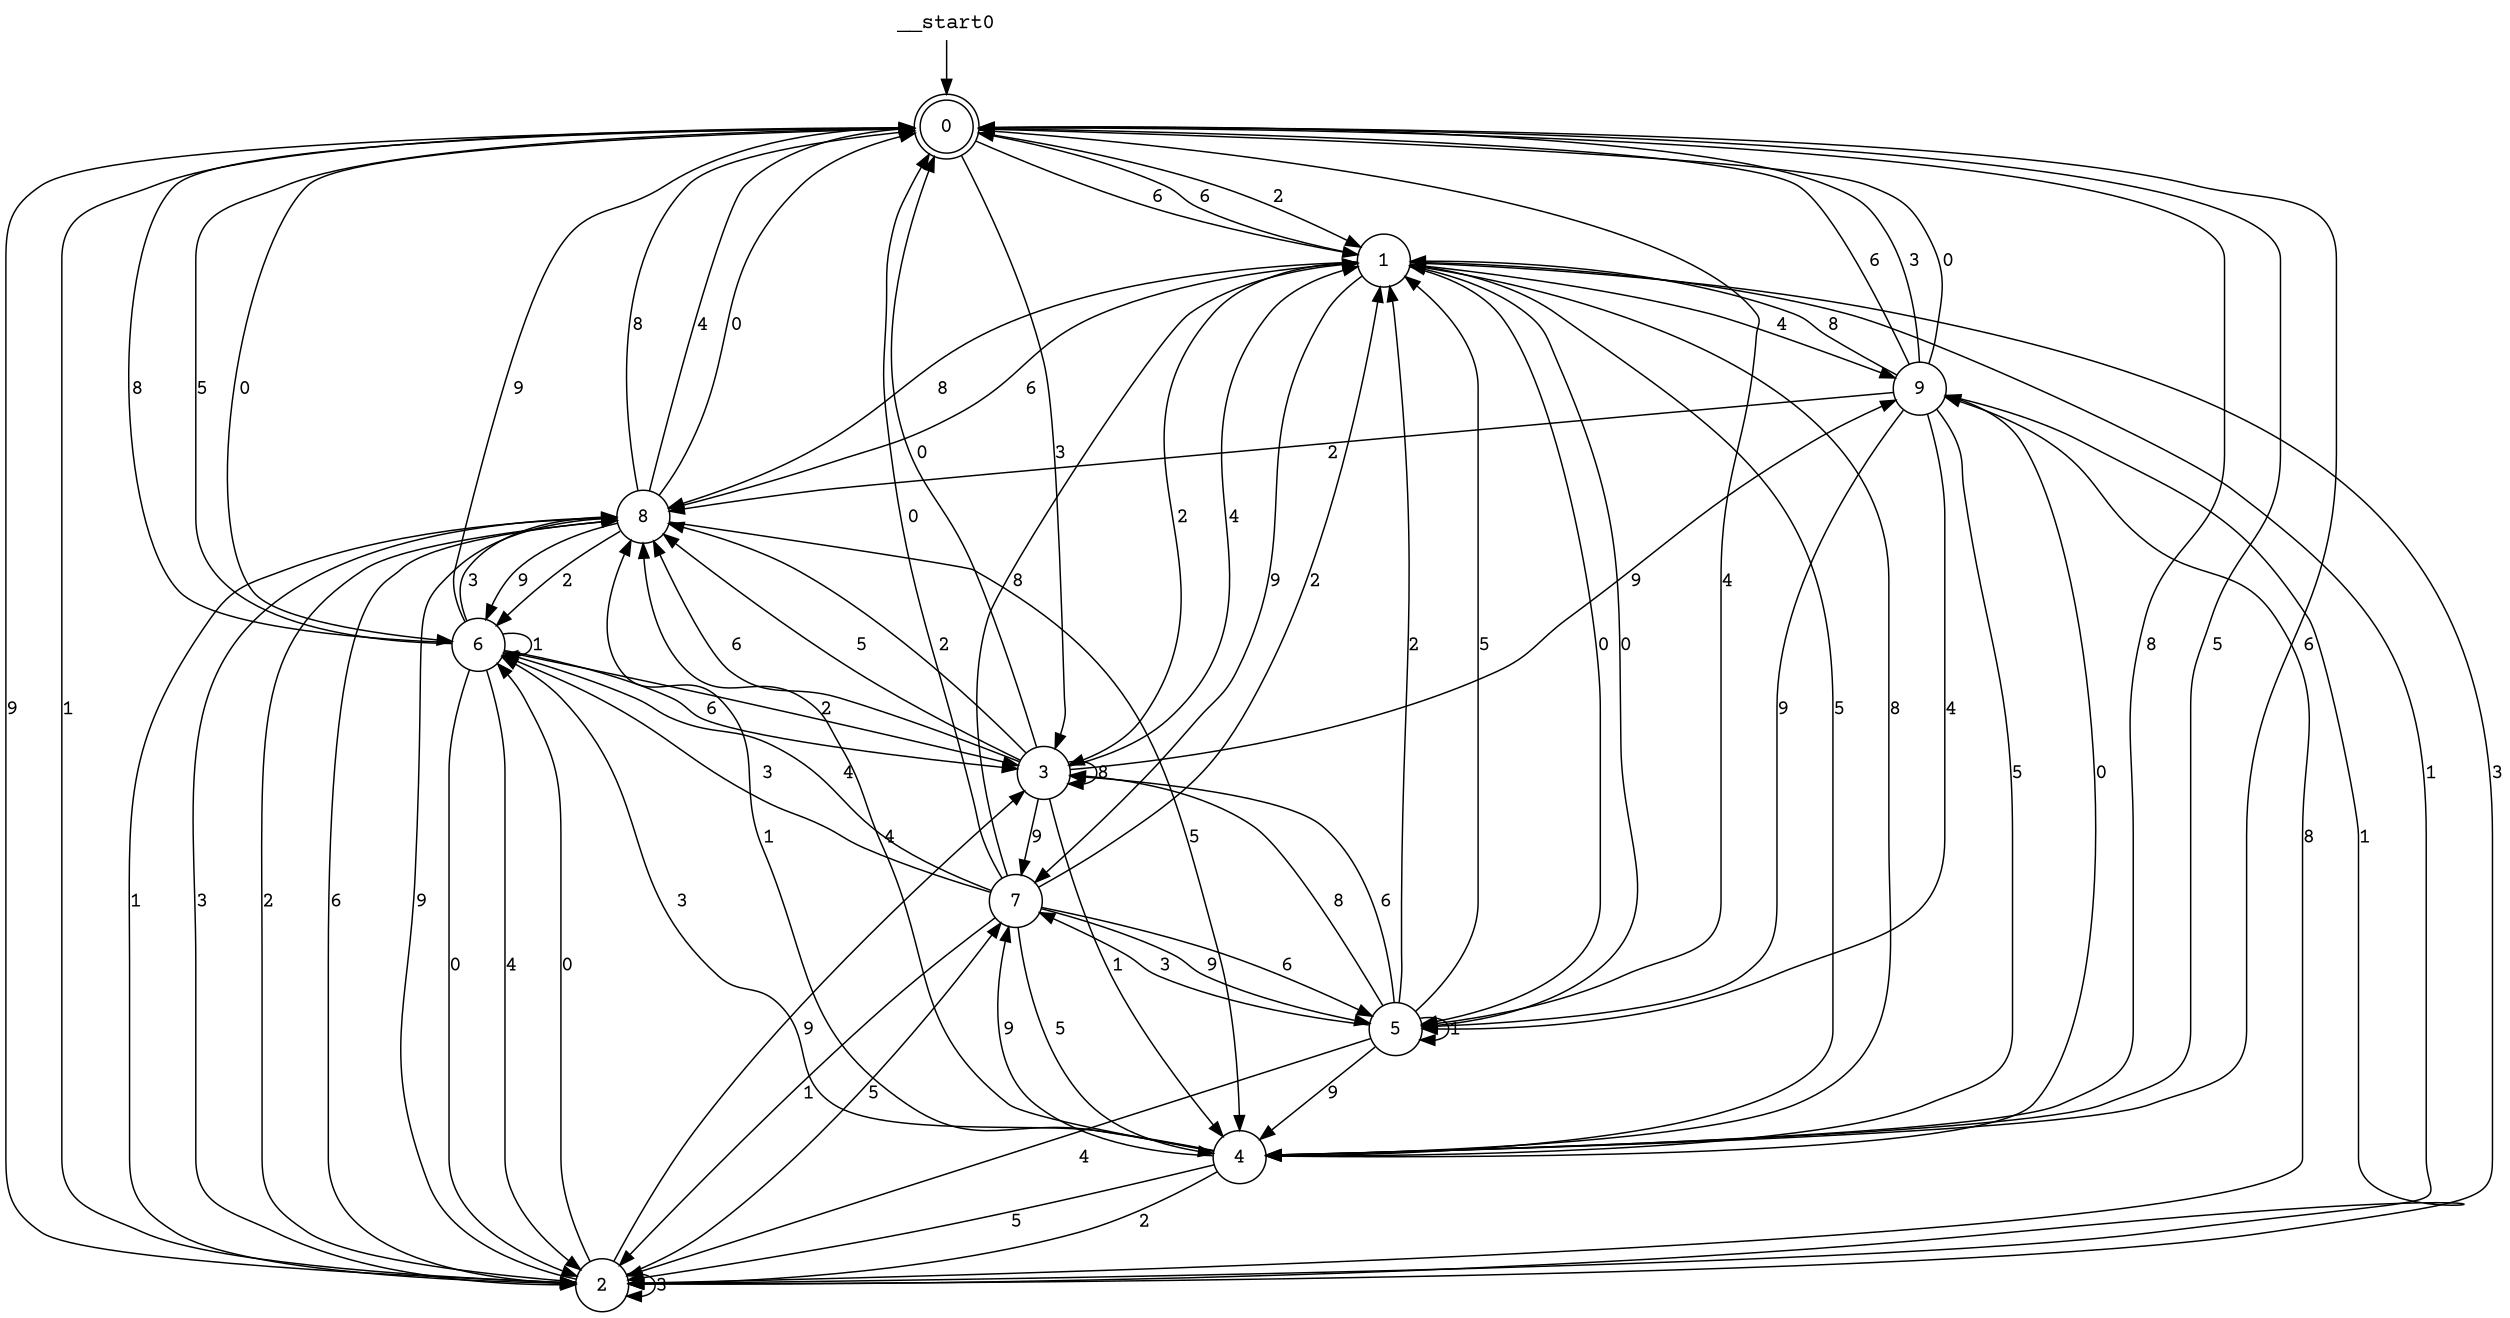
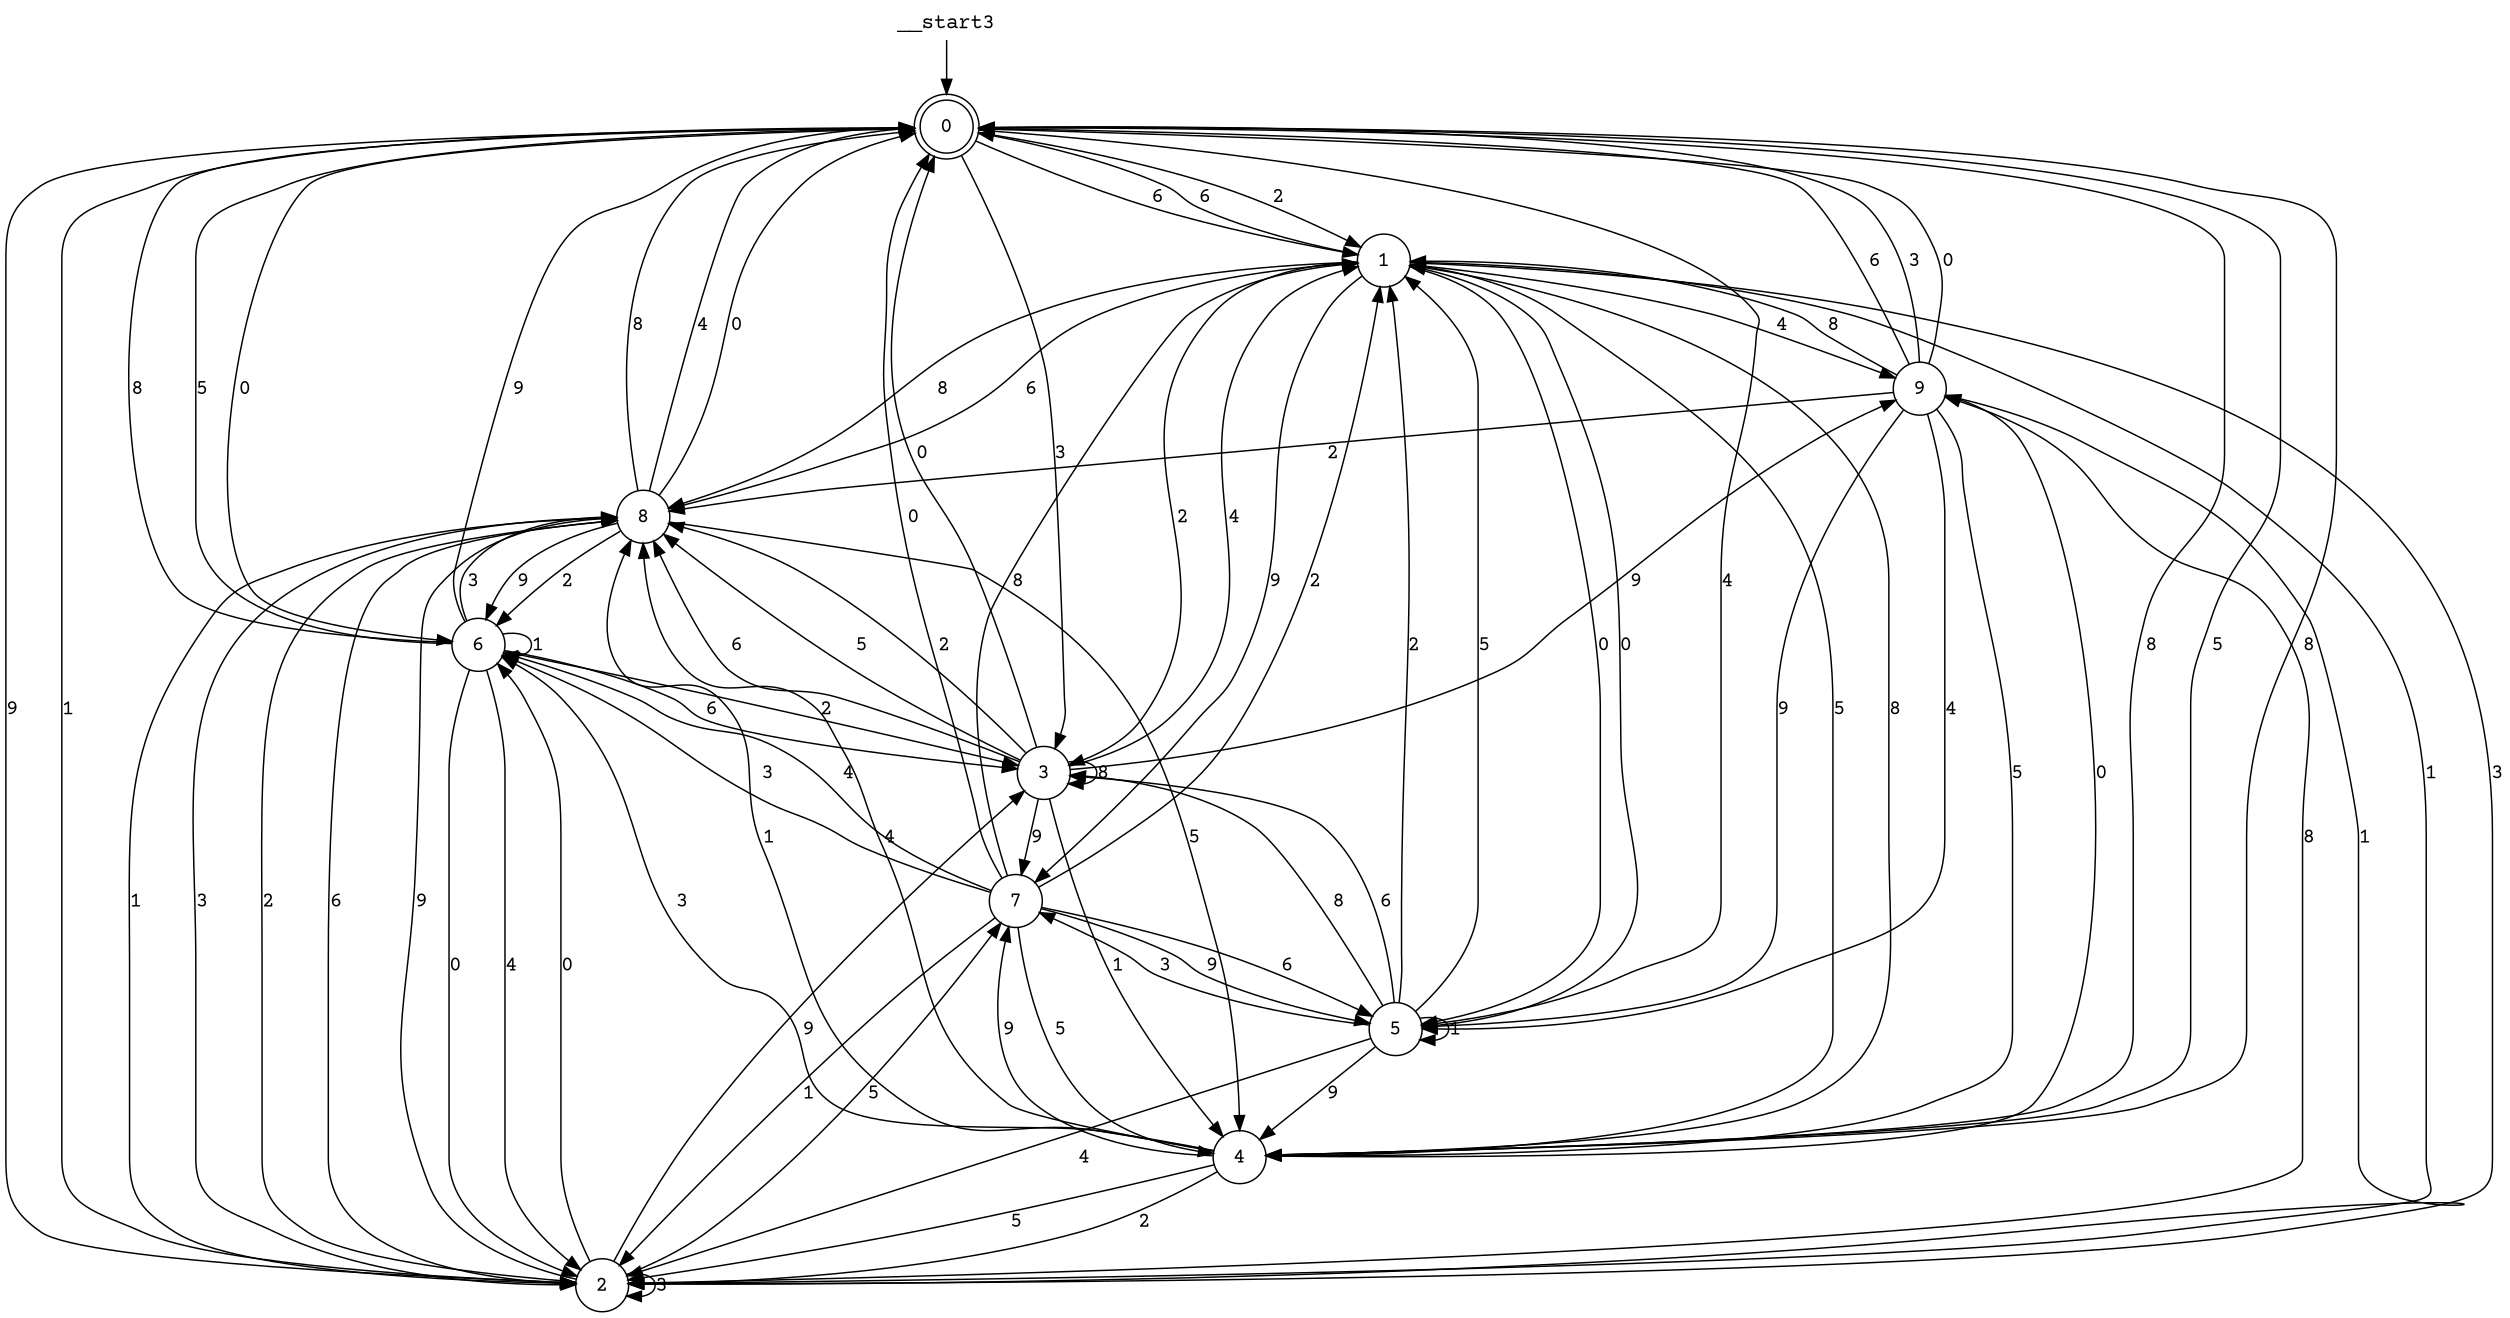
(947, 23) -> (947, 23)
(2309, 645) -> (2309, 645)
